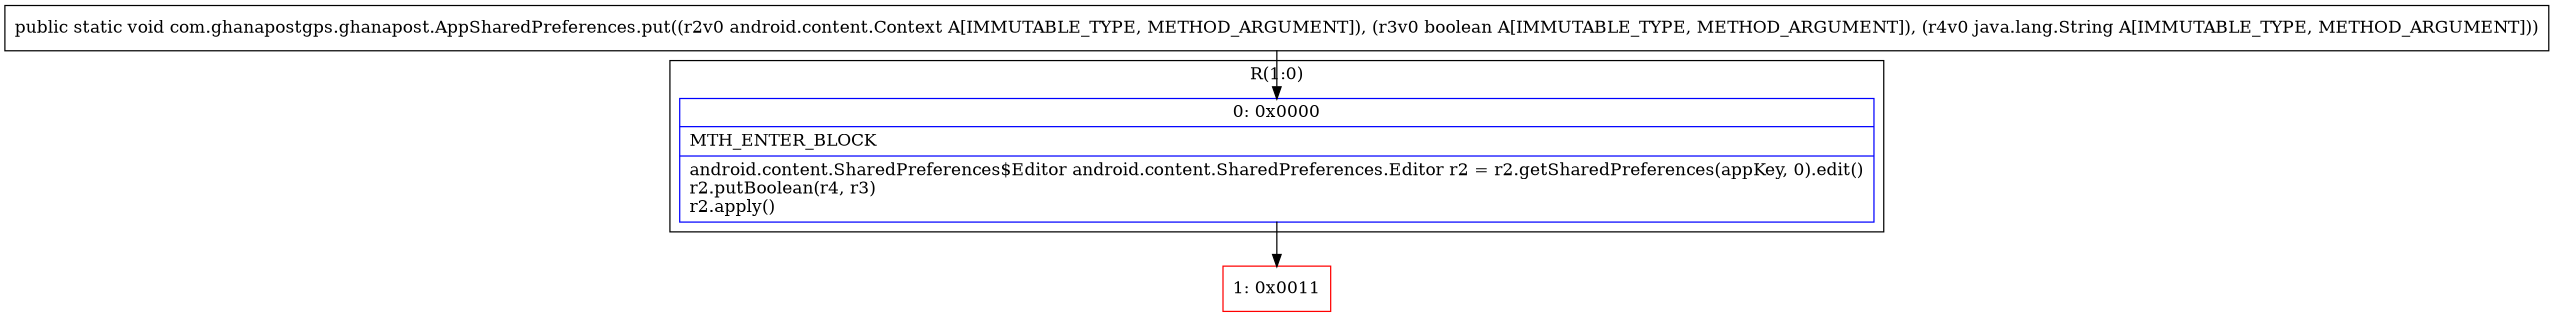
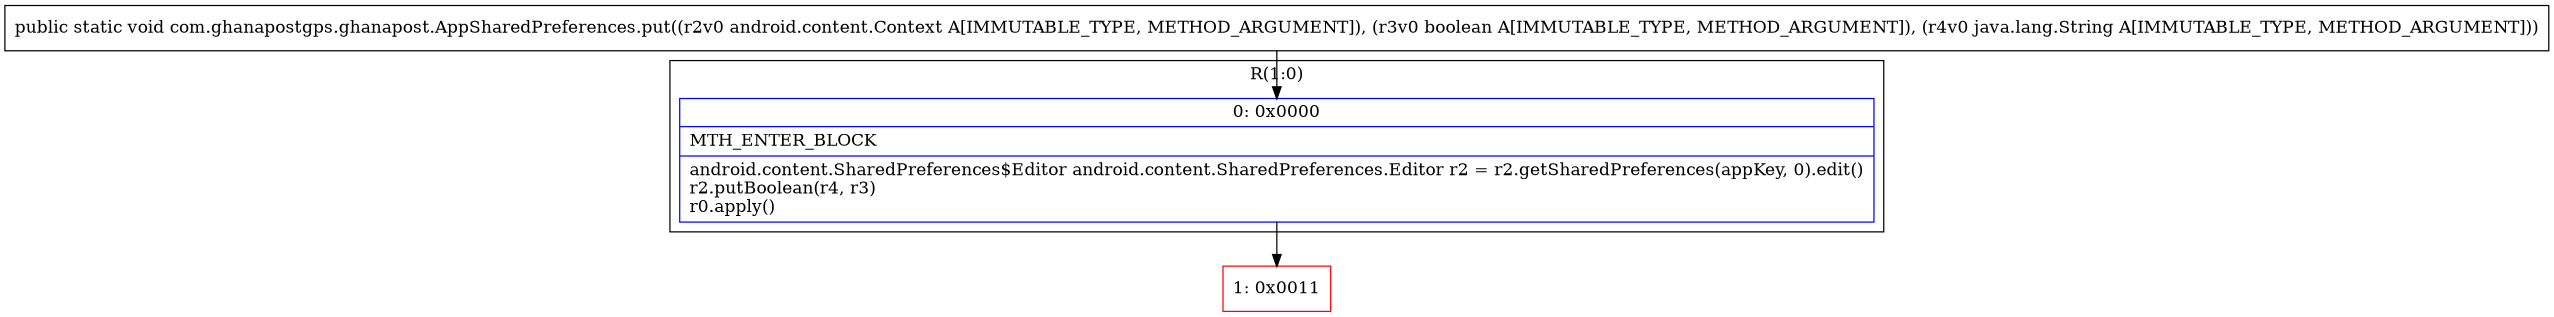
(732, 207) -> (732, 207)
